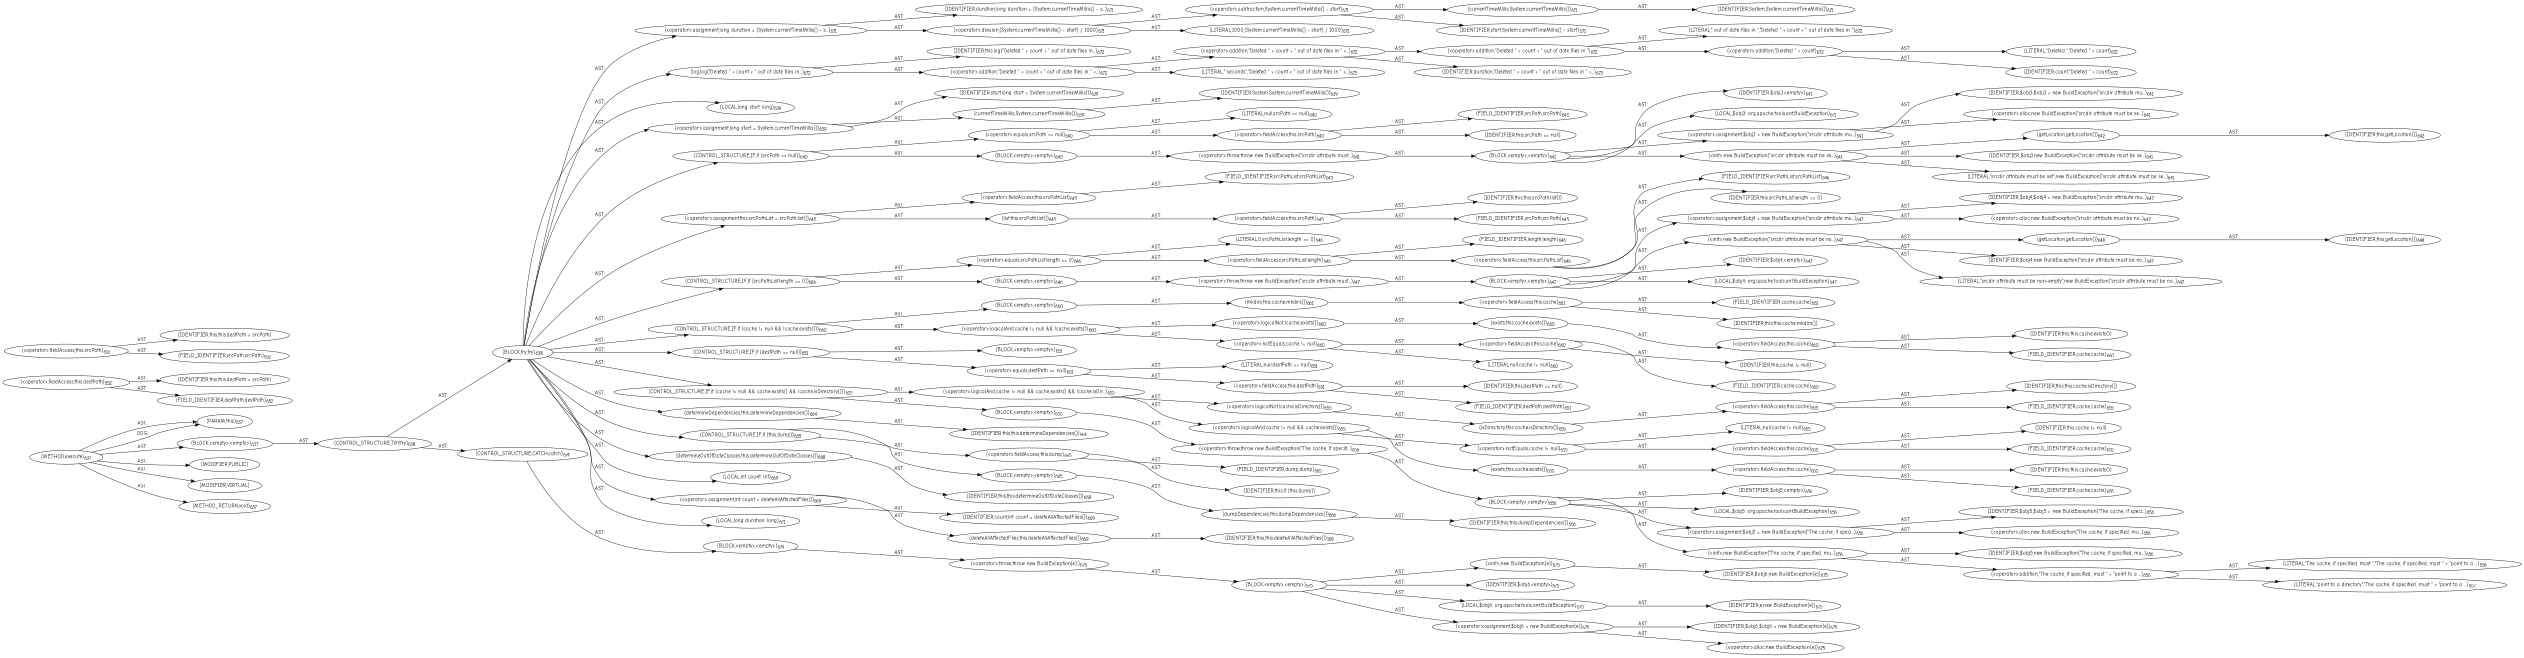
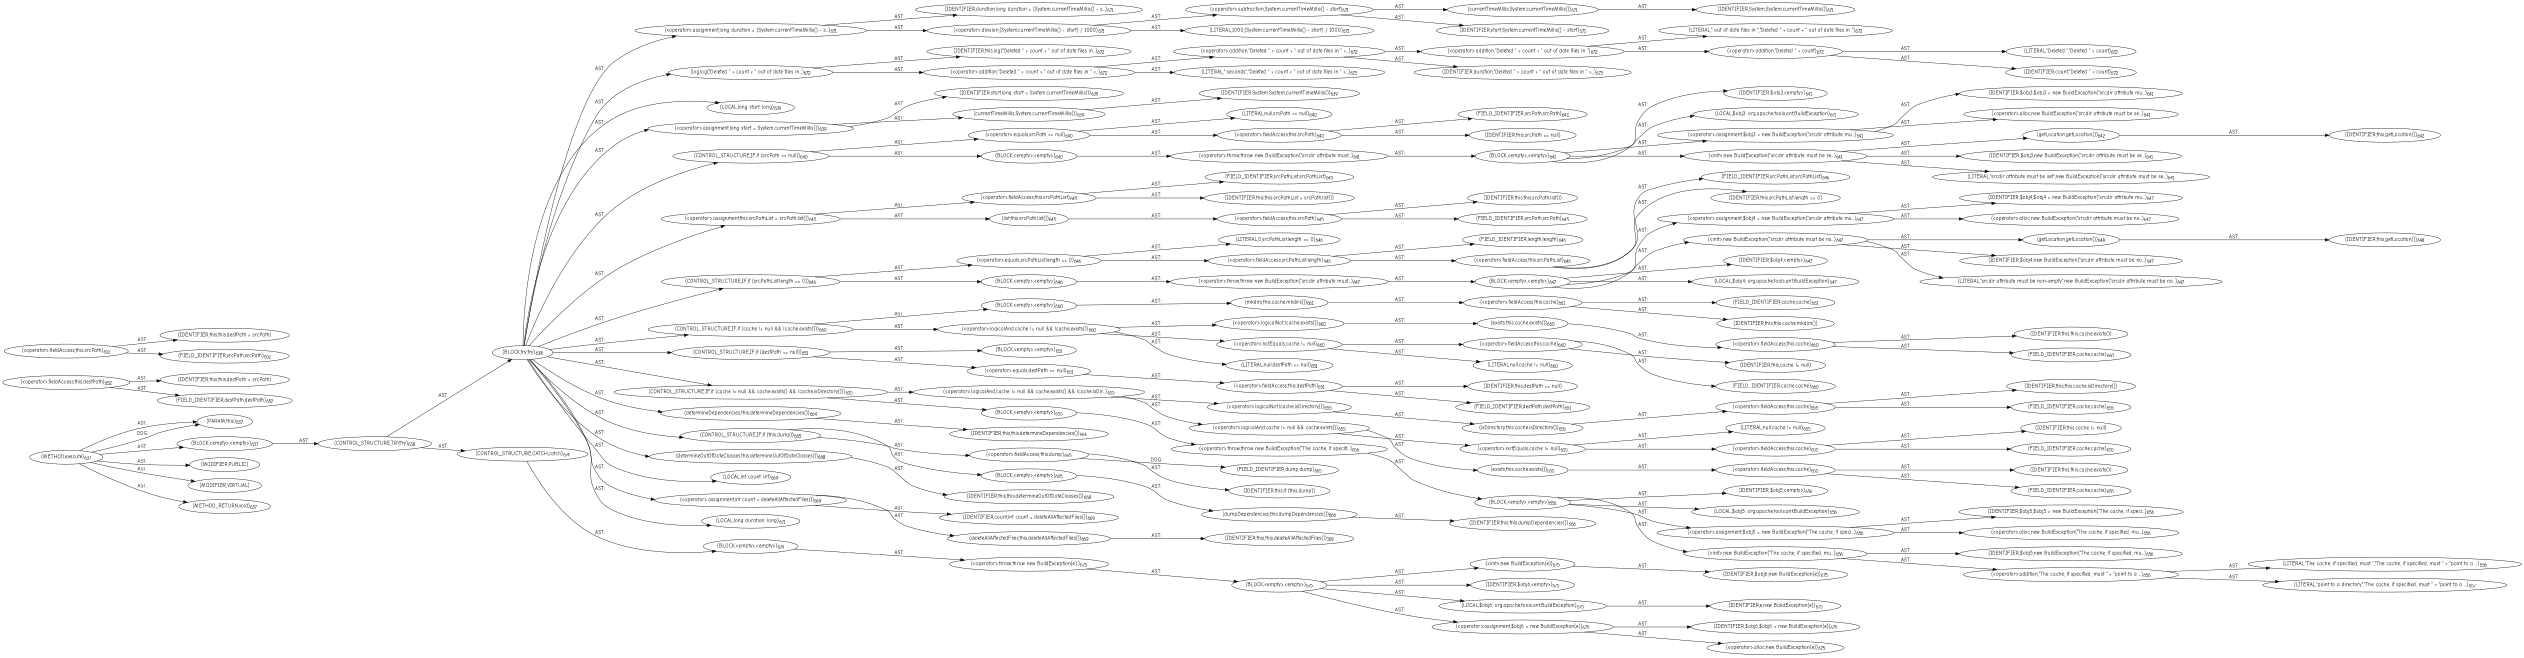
none -> (1279, 198)
(812, 281) -> (812, 281)
(1156, 368) -> (1166, 353)
(1158, 460) -> (1158, 460)
